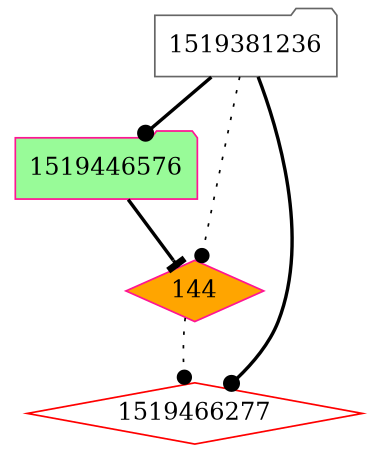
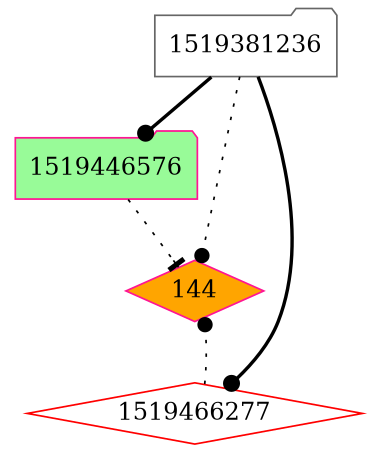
(151, 230) -> (151, 230)
(183, 344) -> (206, 358)
